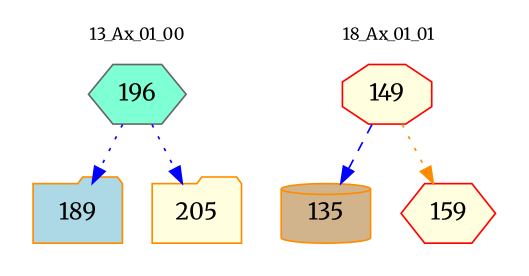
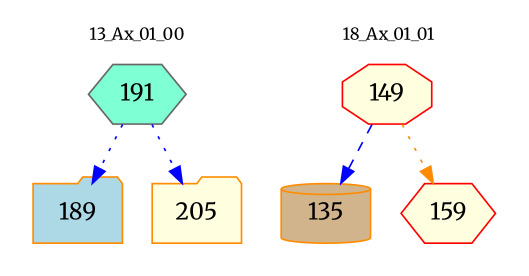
(137, 94) -> (137, 94)
